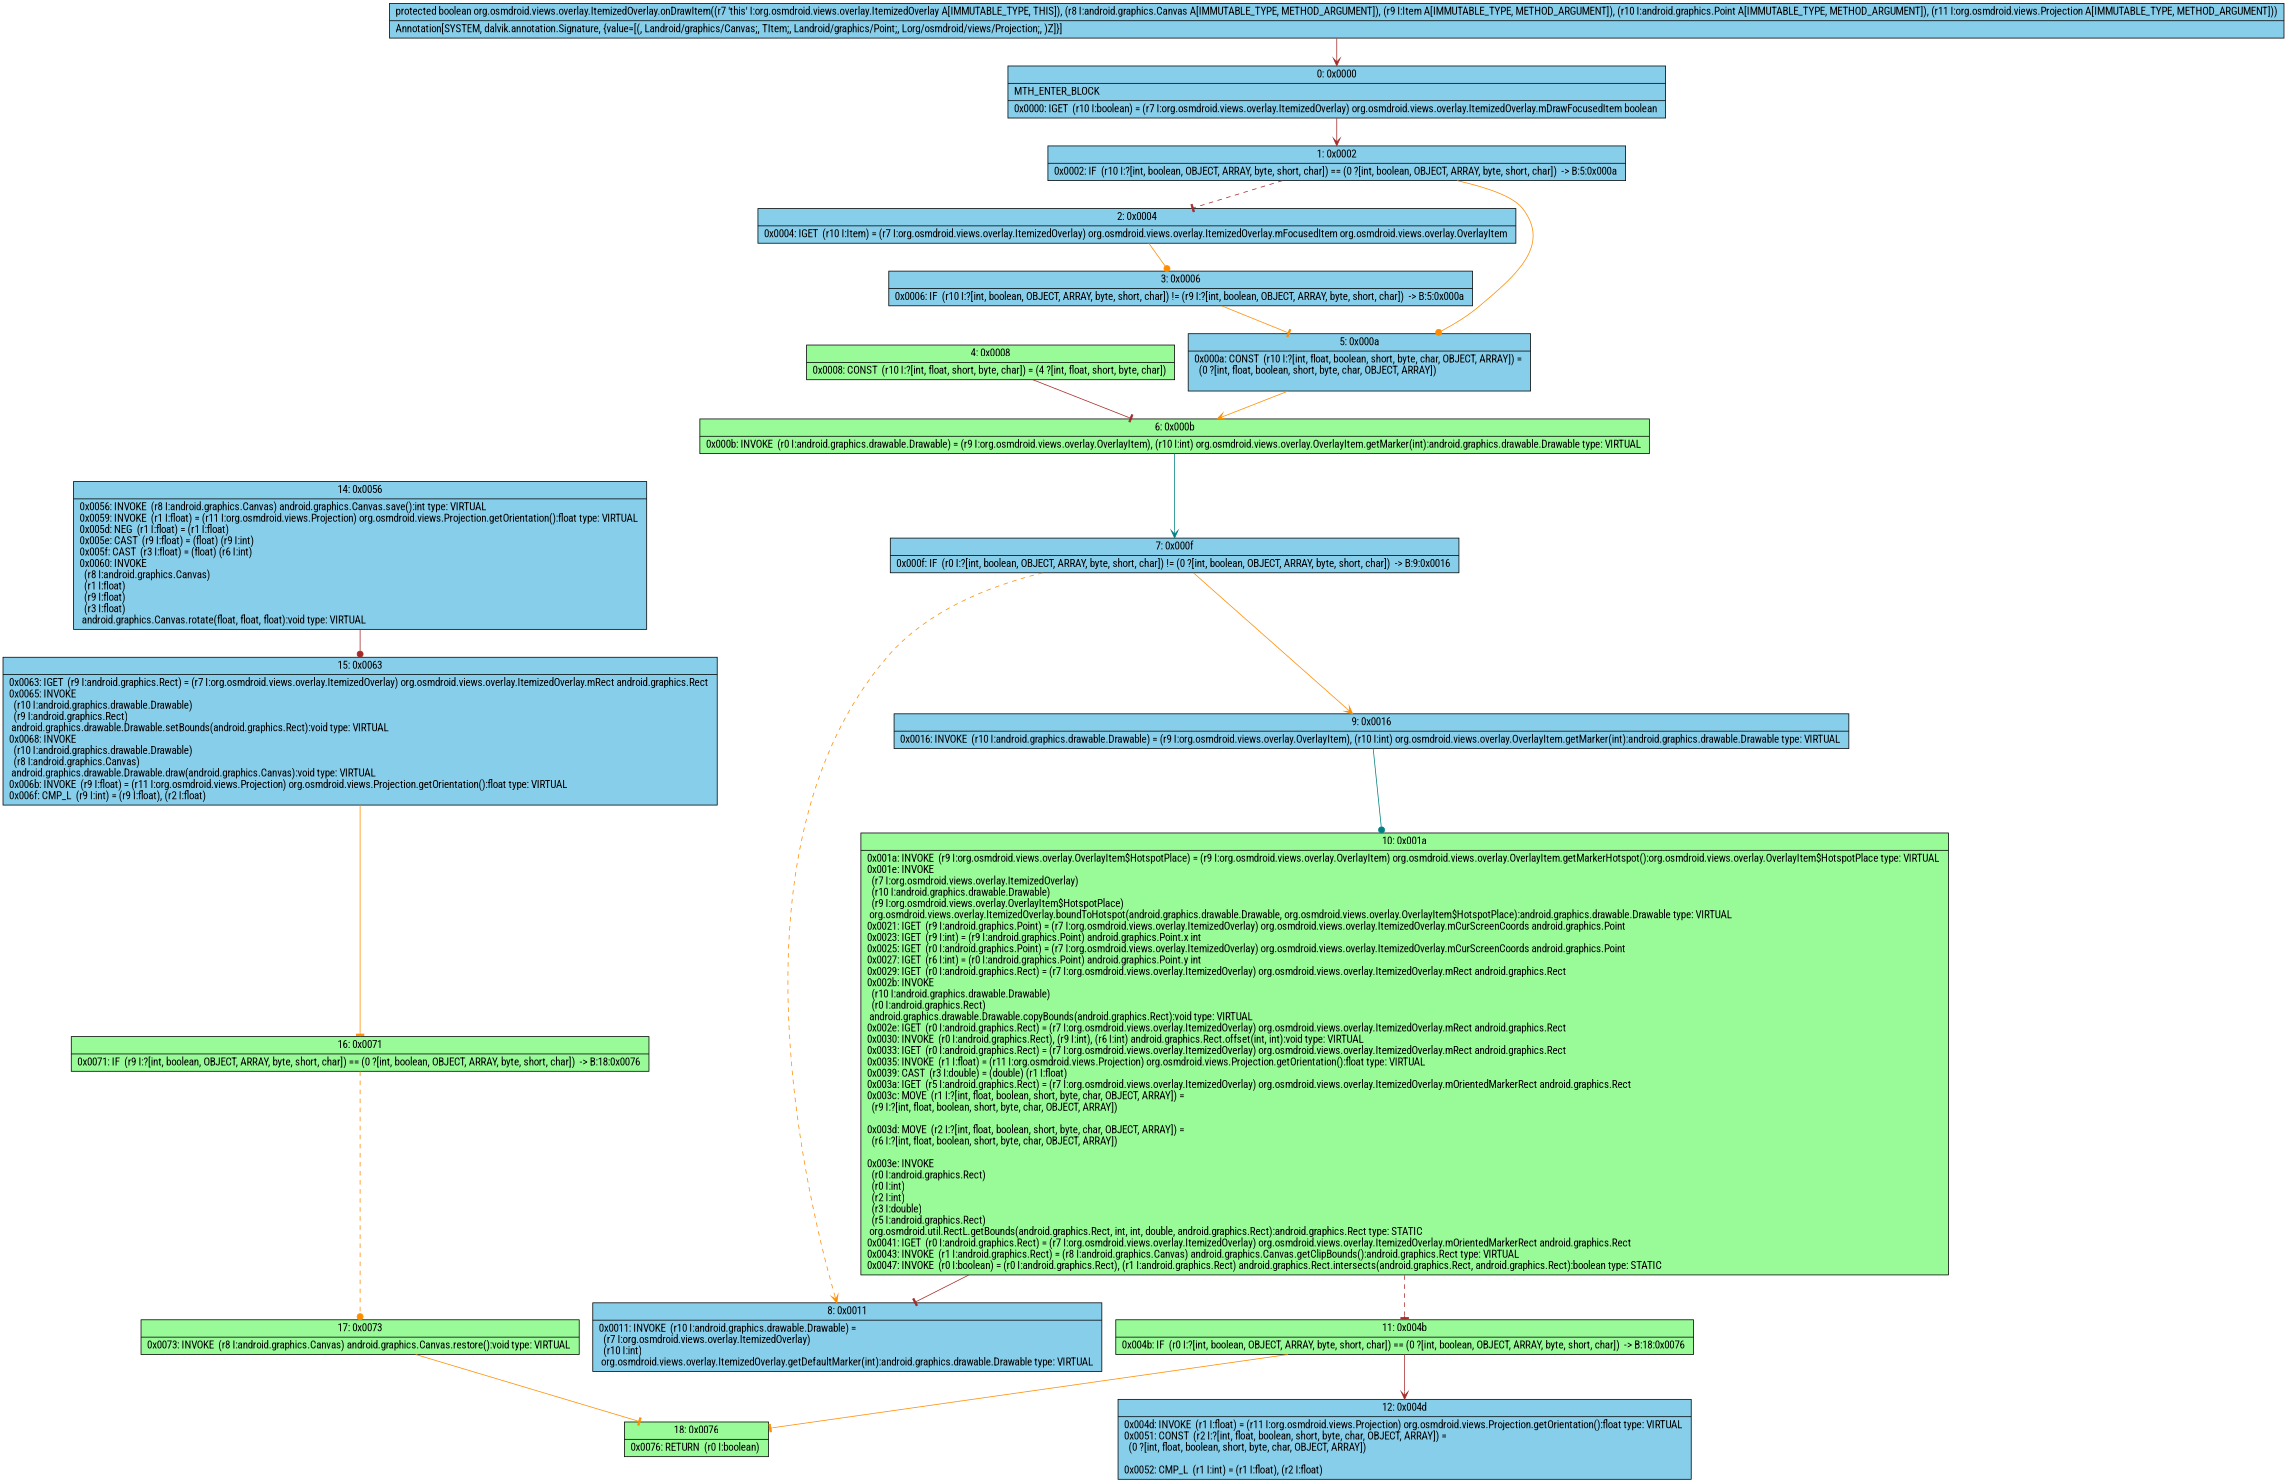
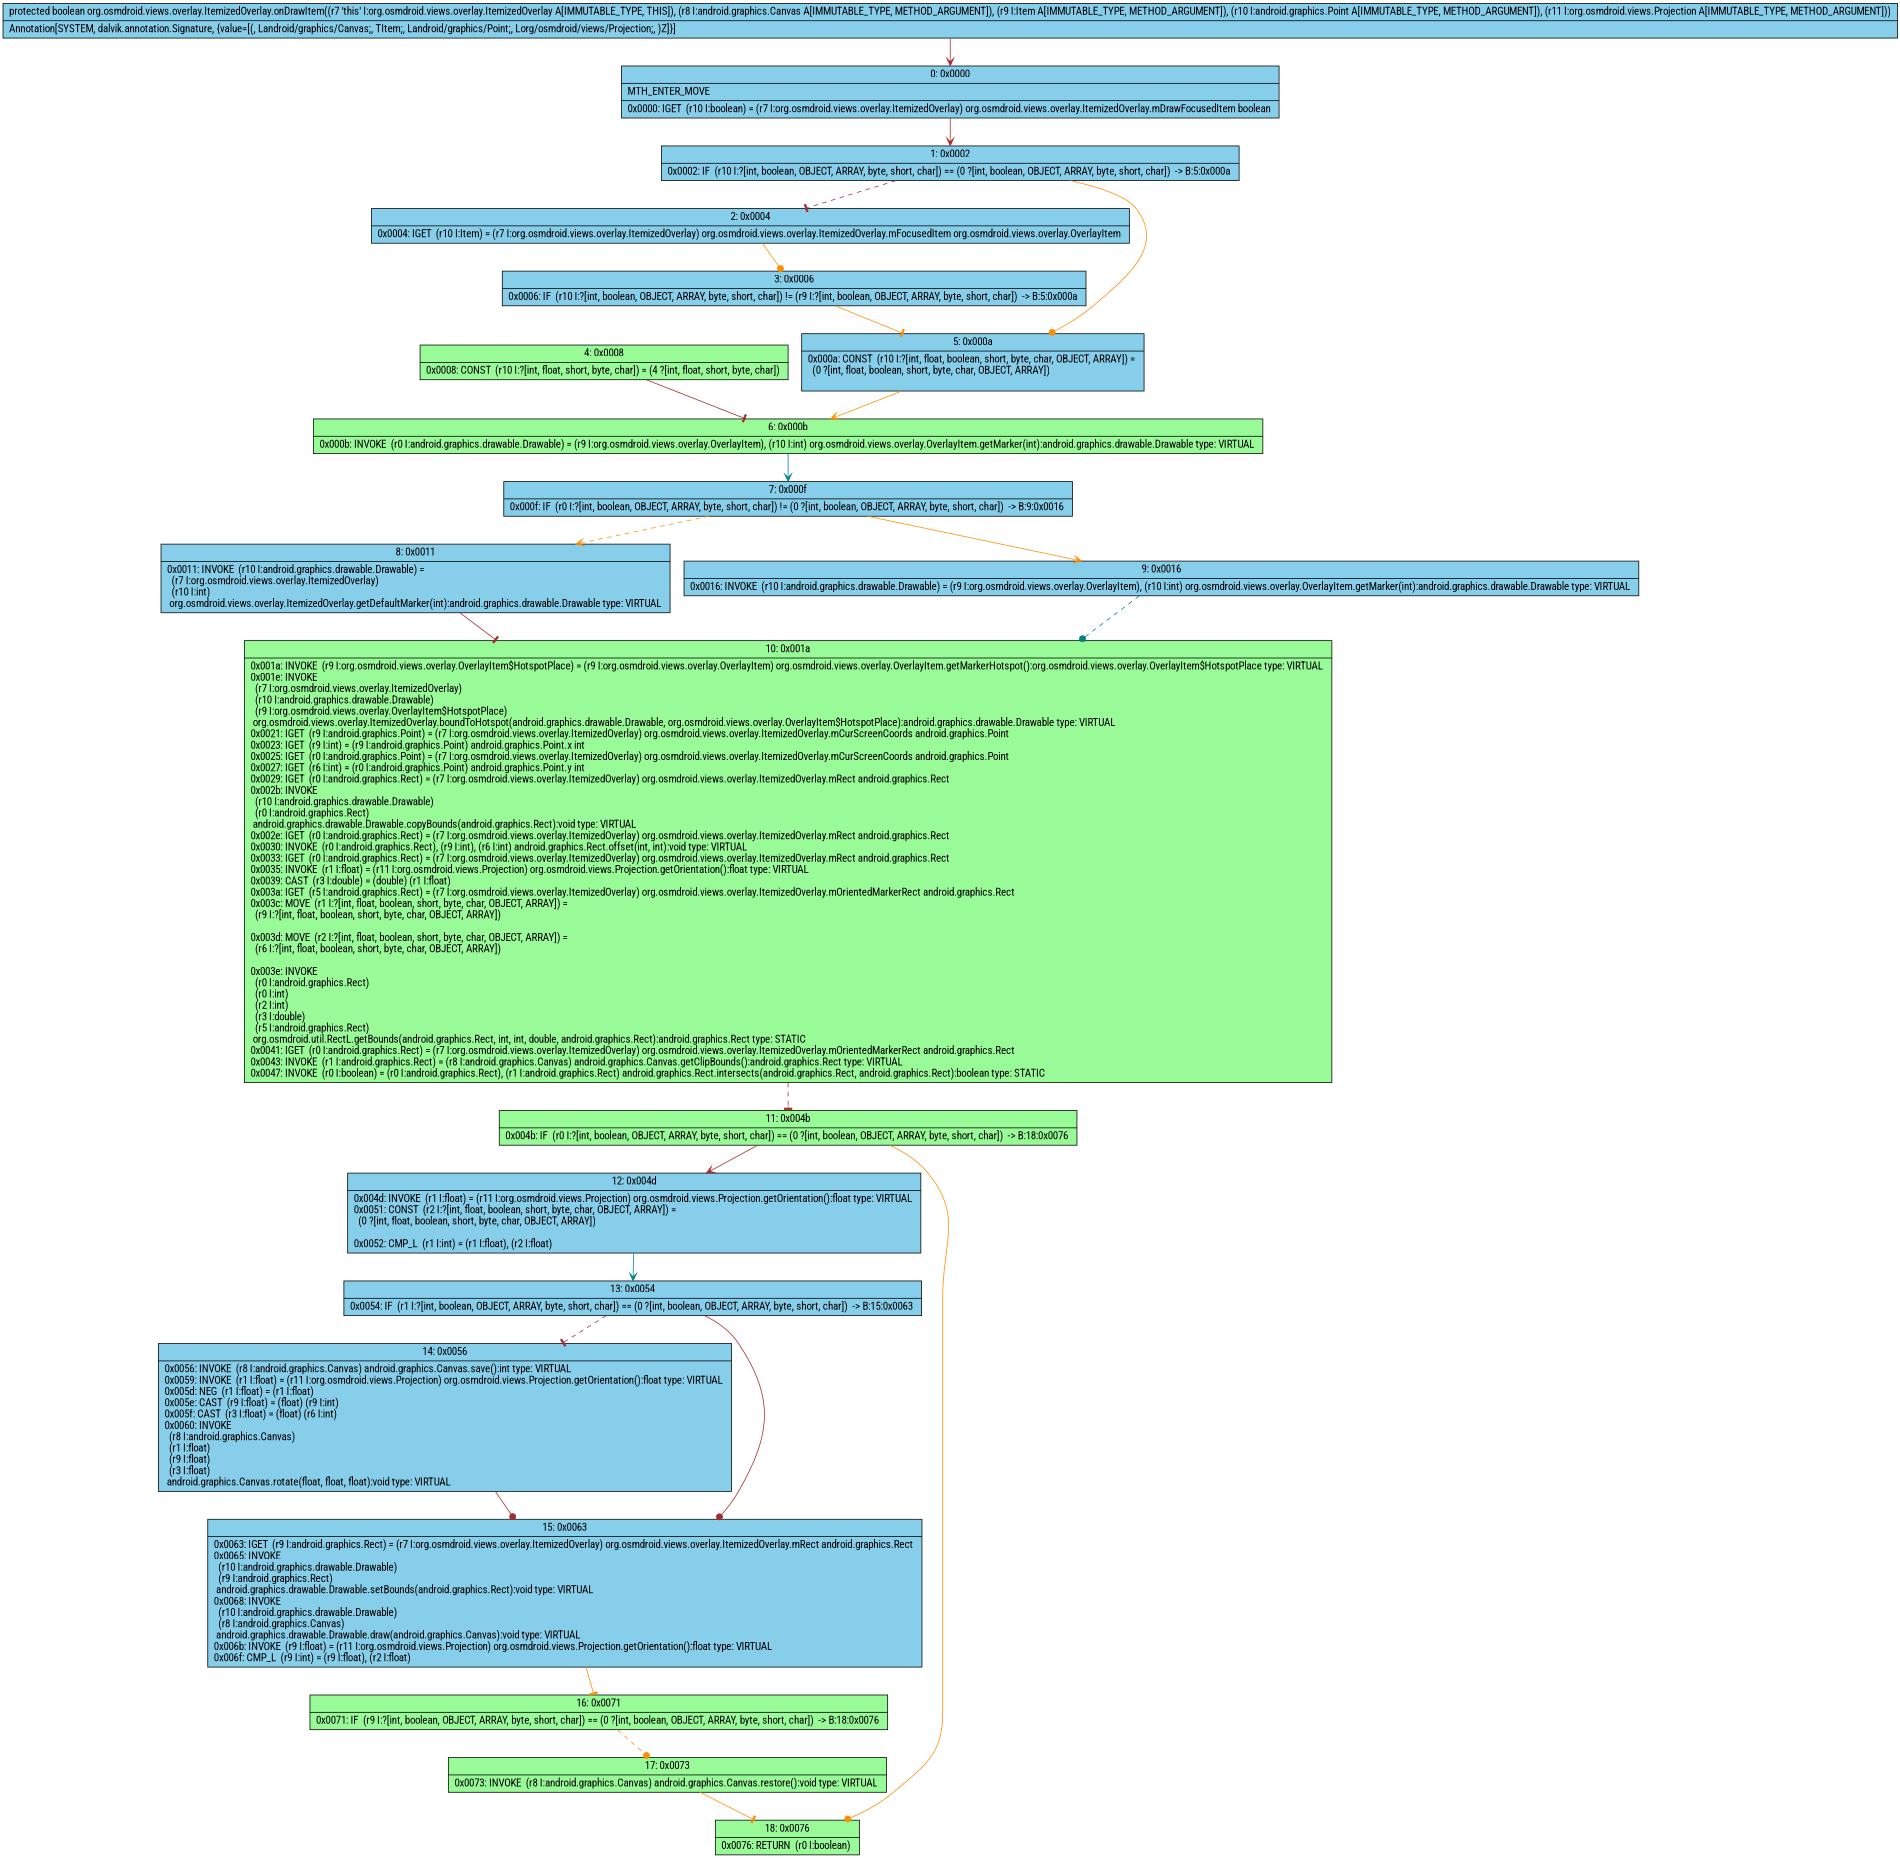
(1057, 92) -> (669, 92)
(1377, 788) -> (1112, 616)
(943, 1288) -> (477, 626)
none -> (633, 1298)
(1030, 1391) -> (943, 1490)
